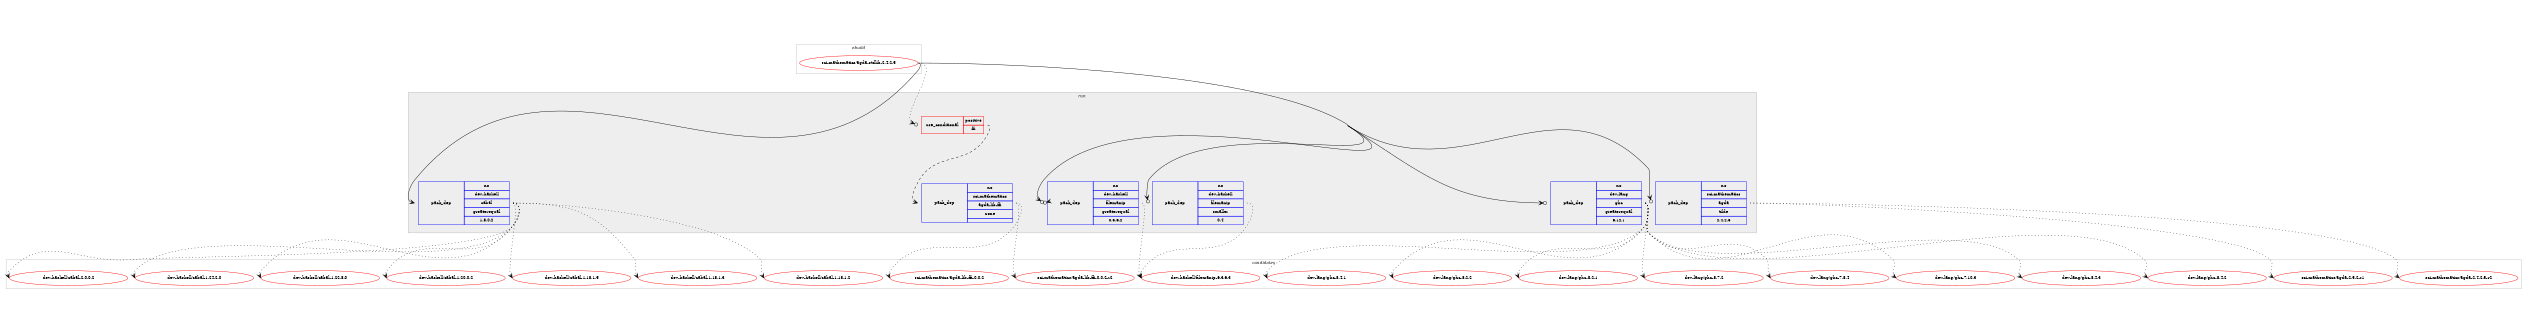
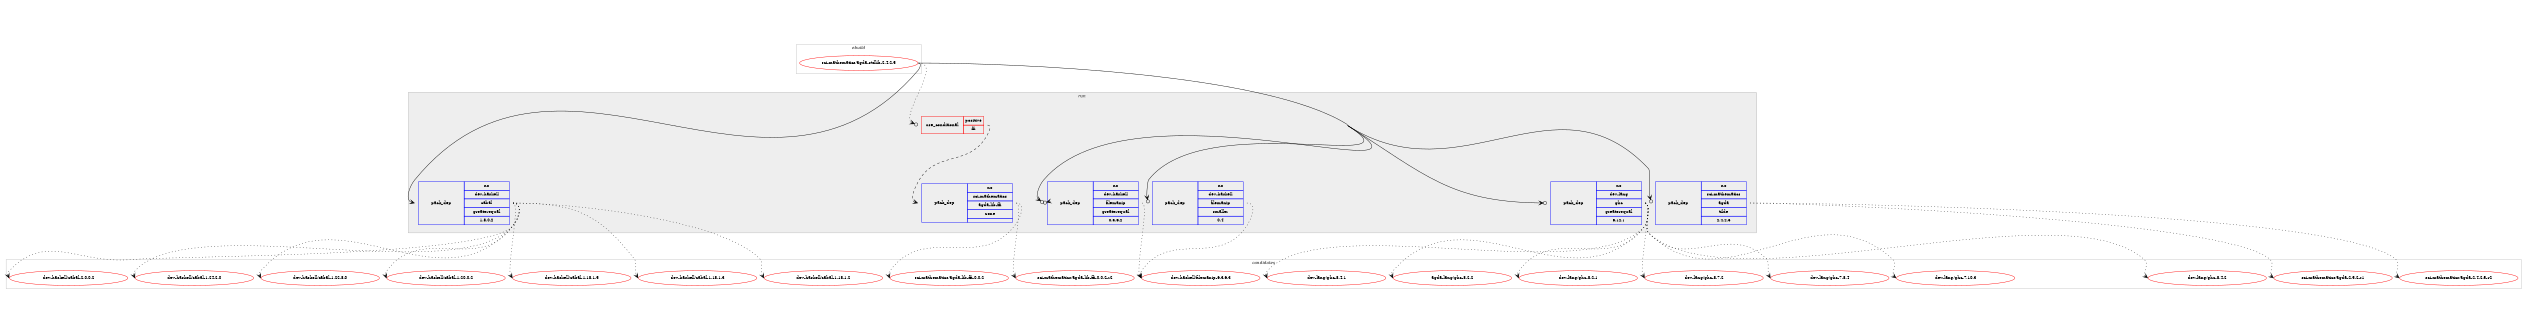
(1452, 278) -> (1452, 278)
(2081, 278) -> none
